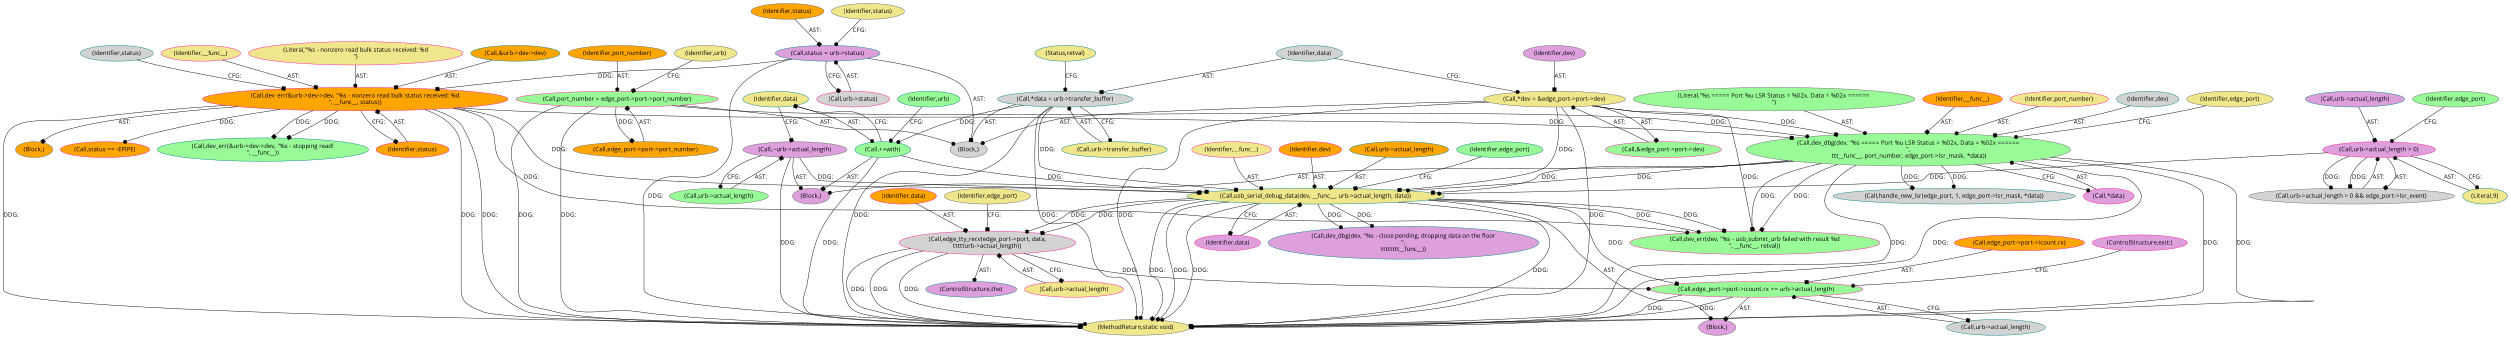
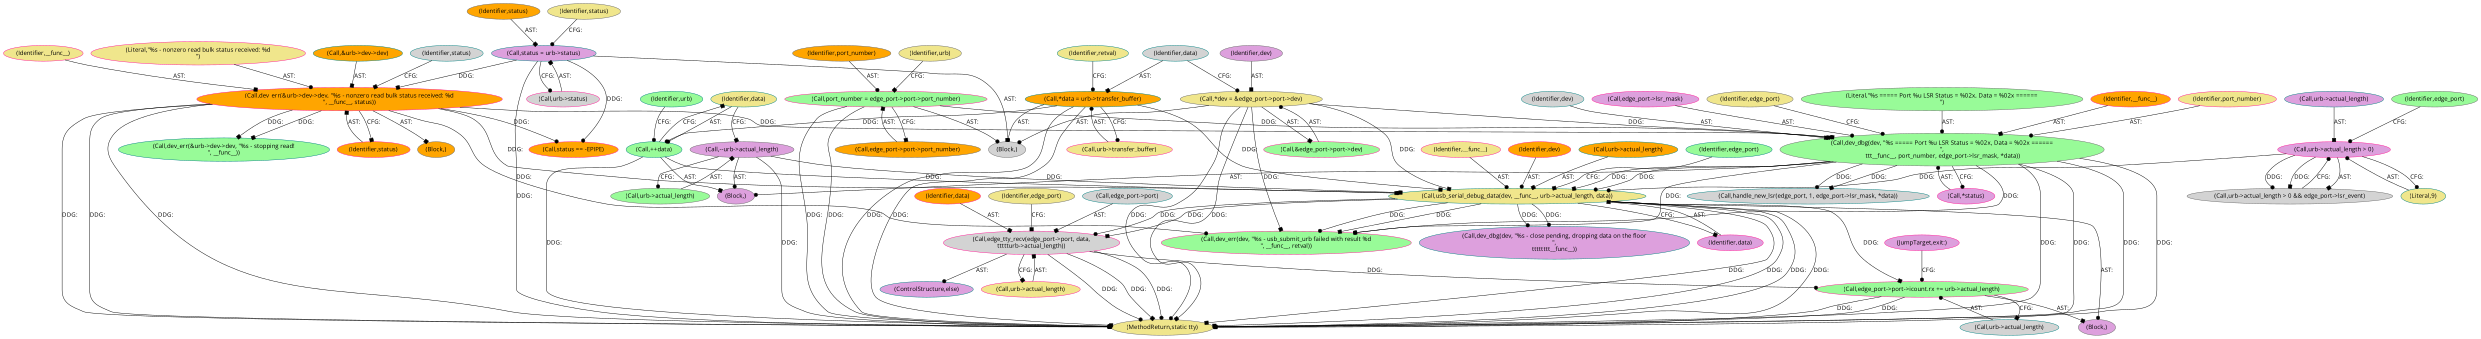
(1065, 53) -> (1093, 53)
(827, 77) -> (540, 77)
(845, 77) -> (558, 78)
none -> (606, 93)
(1065, 99) -> (1093, 99)
none -> (1645, 99)
(627, 122) -> (910, 122)
(883, 150) -> (654, 150)
(1114, 150) -> (1120, 150)
(2380, 177) -> (2325, 177)
none -> (1127, 196)
(2109, 196) -> (1966, 196)
(2020, 243) -> none
(2140, 243) -> (1922, 243)
(971, 289) -> (927, 289)
(1136, 327) -> (1162, 327)
